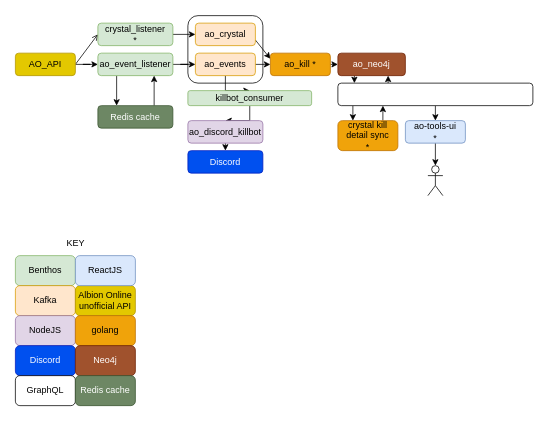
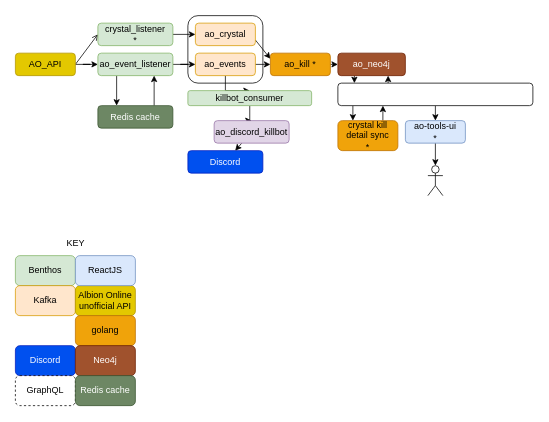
(225, 132) -> (252, 132)
(45, 330) -> none
(45, 390) -> (45, 390)
